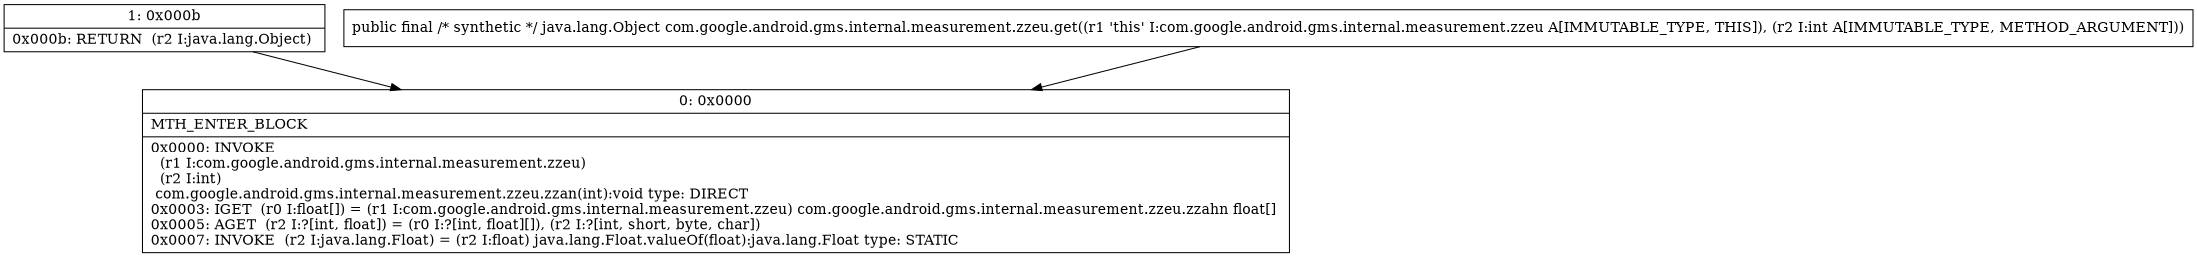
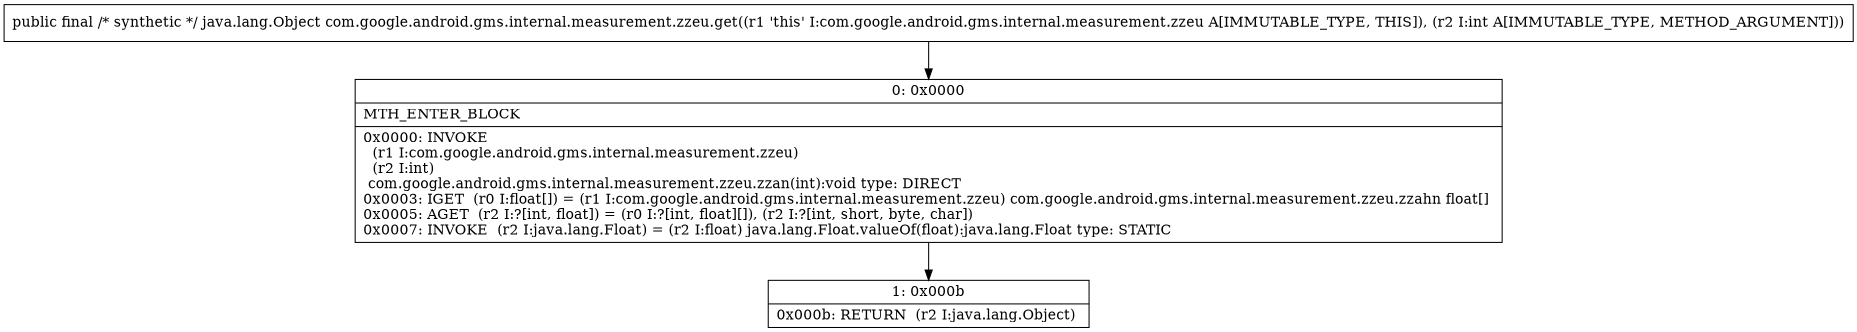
(322, 69) -> (929, 256)
